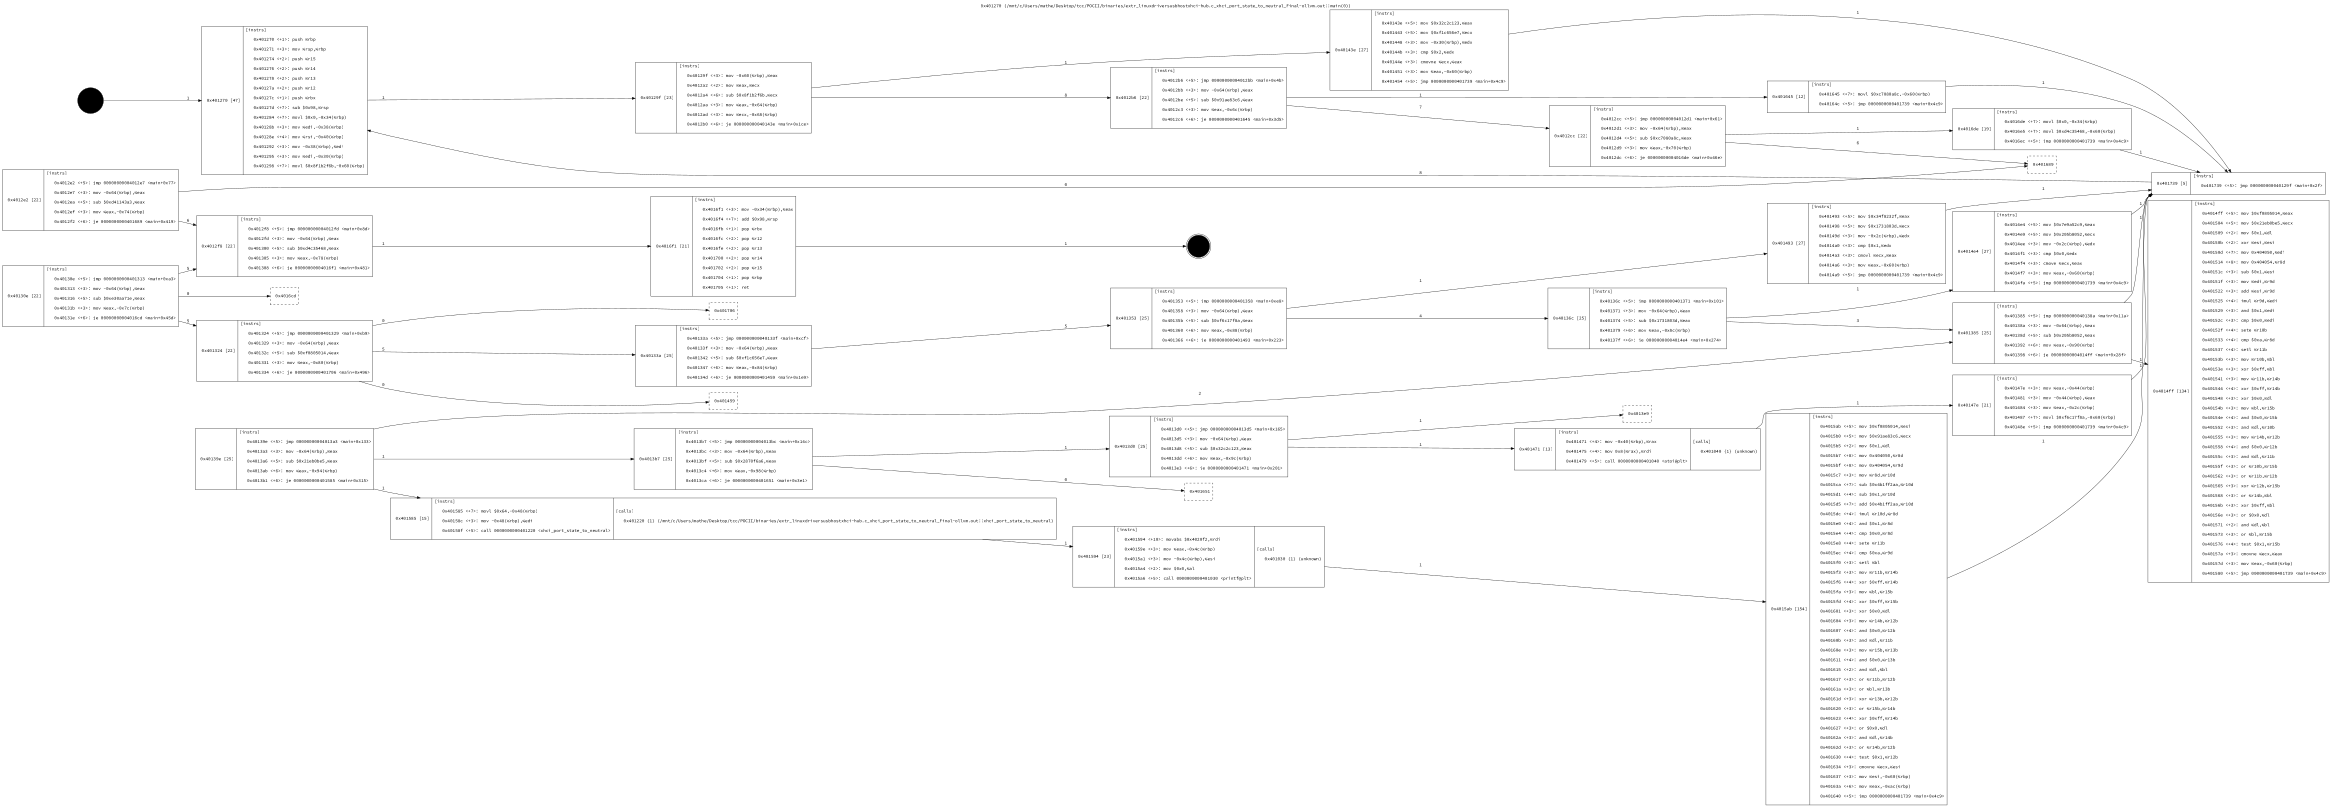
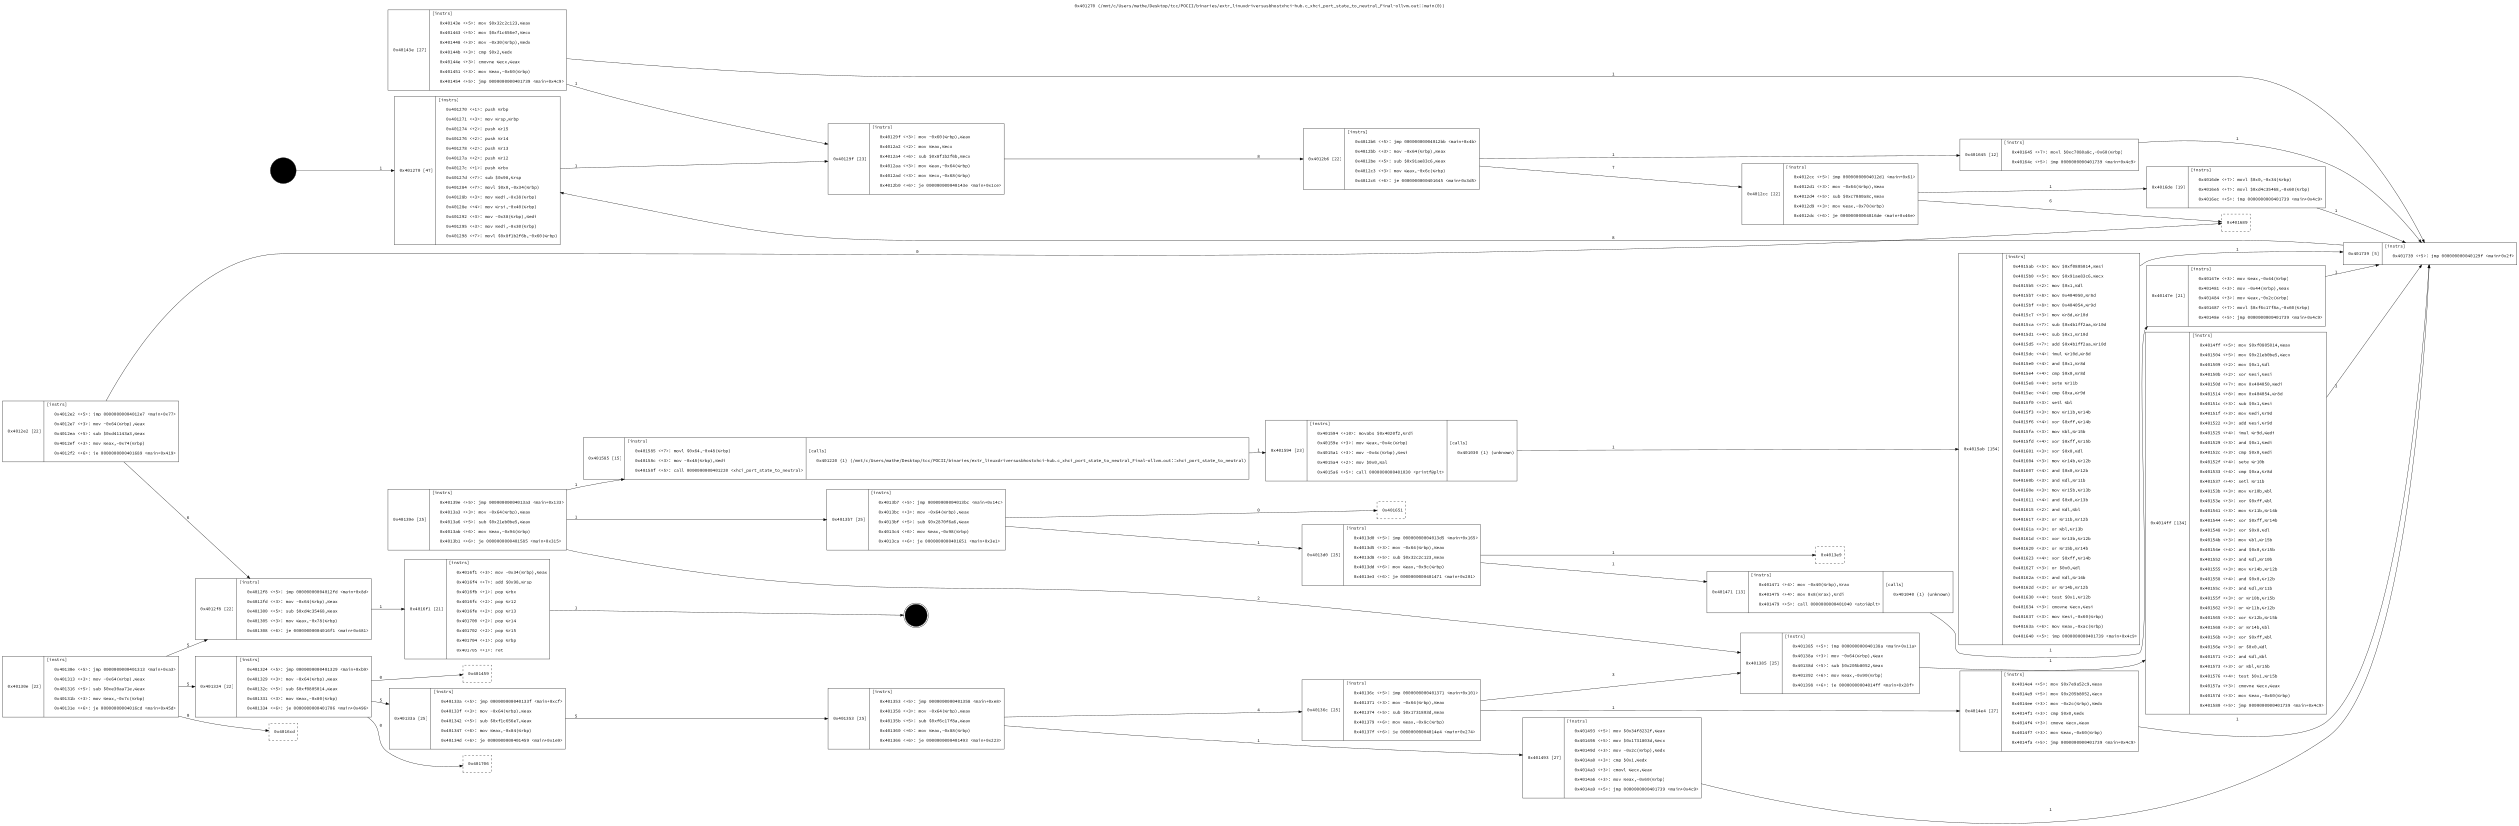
(1069, 64) -> (695, 117)
(2139, 250) -> (2373, 332)
